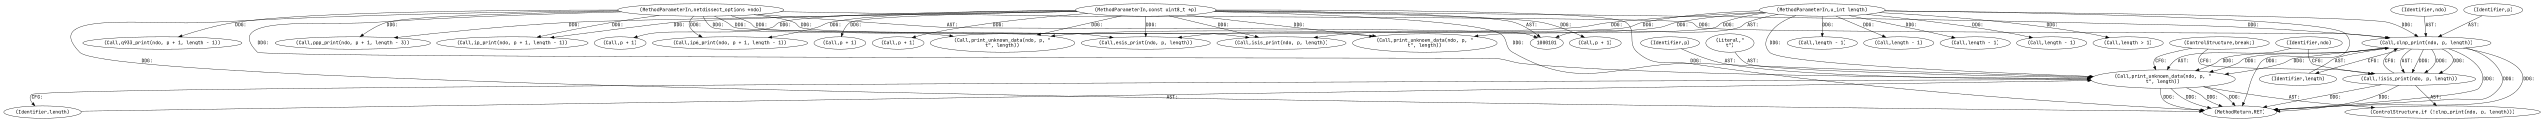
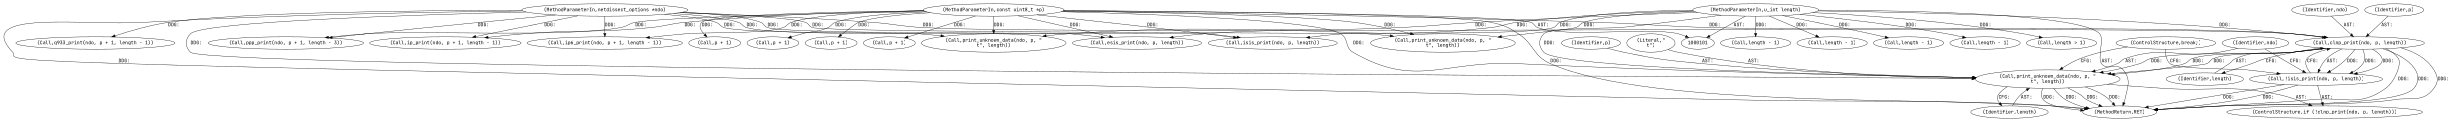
(1127, 28) -> none
(2273, 61) -> (2109, 61)
